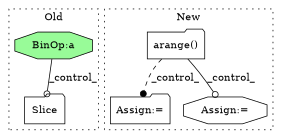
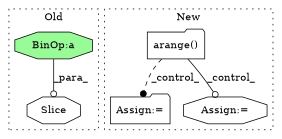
(73, 78) -> (71, 78)
(45, 110) -> (54, 110)
